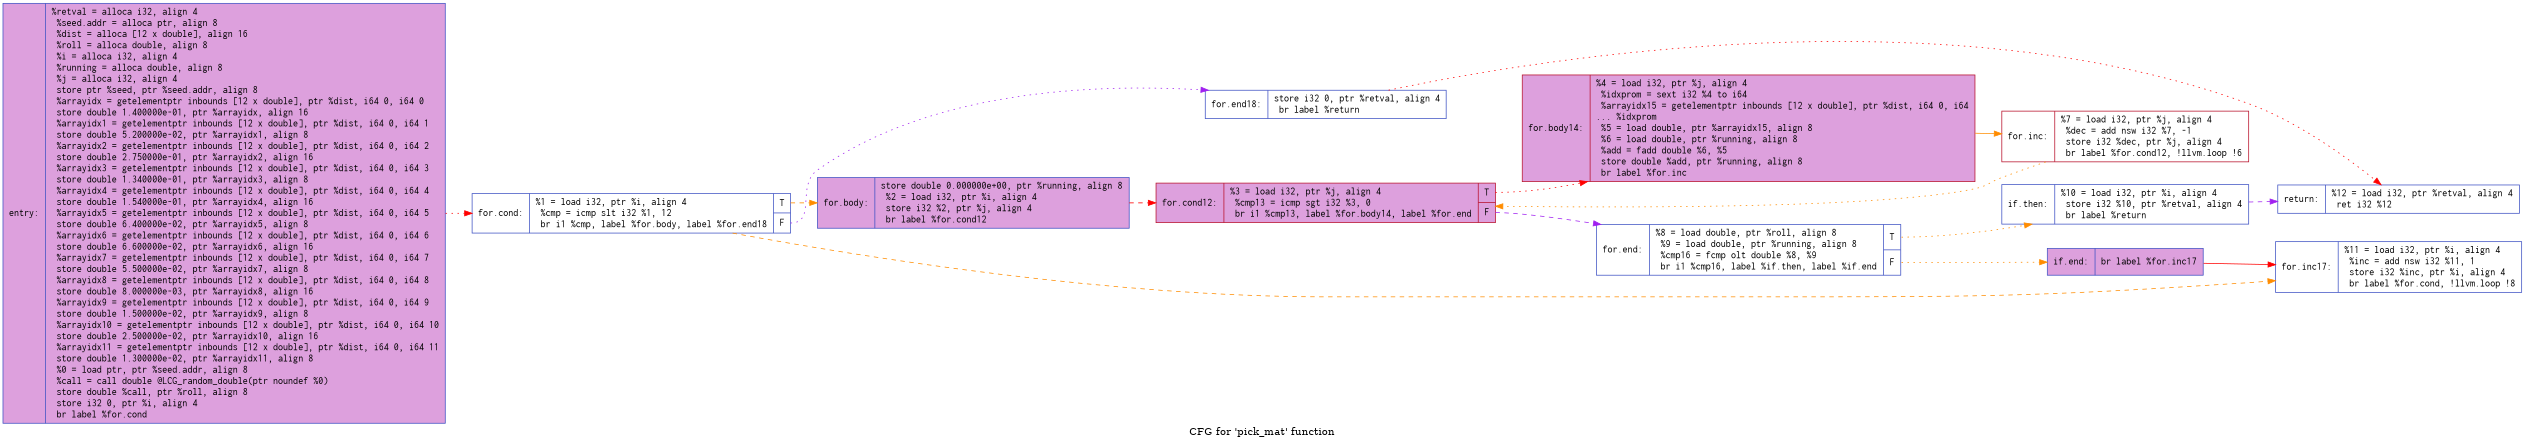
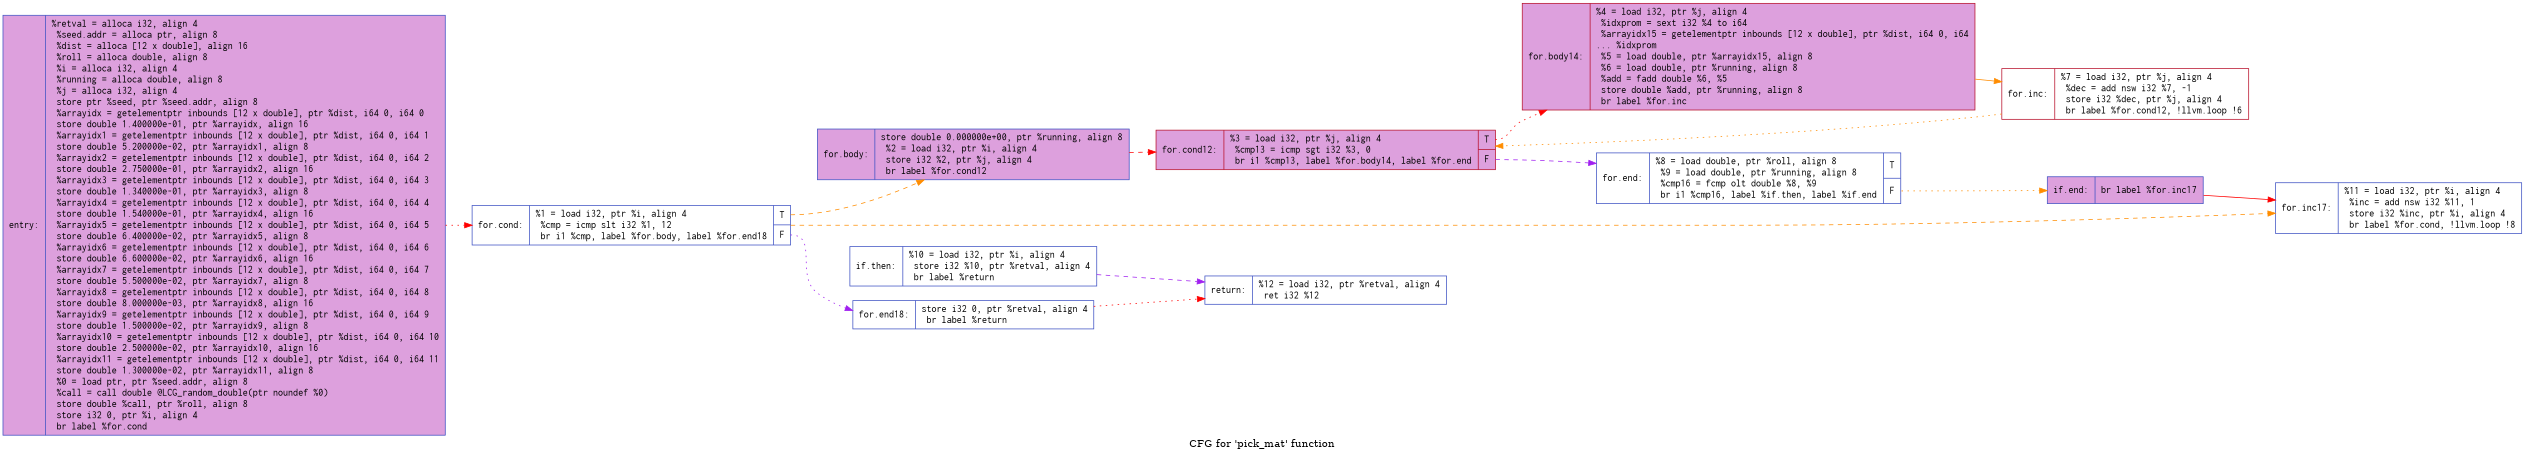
(1963, 234) -> none
